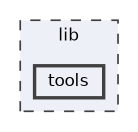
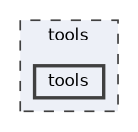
(69, 36) -> (69, 36)
